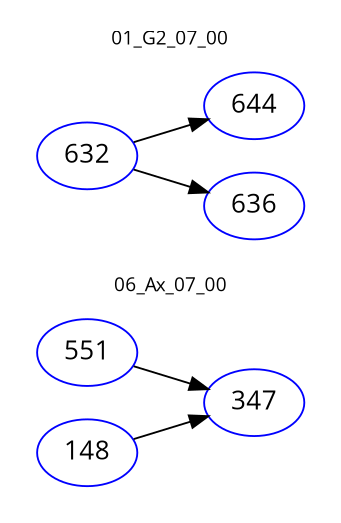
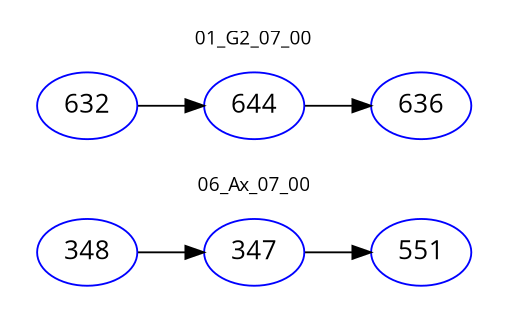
(162, 178) -> (329, 106)
(162, 375) -> (329, 252)
(87, 453) -> (87, 252)
